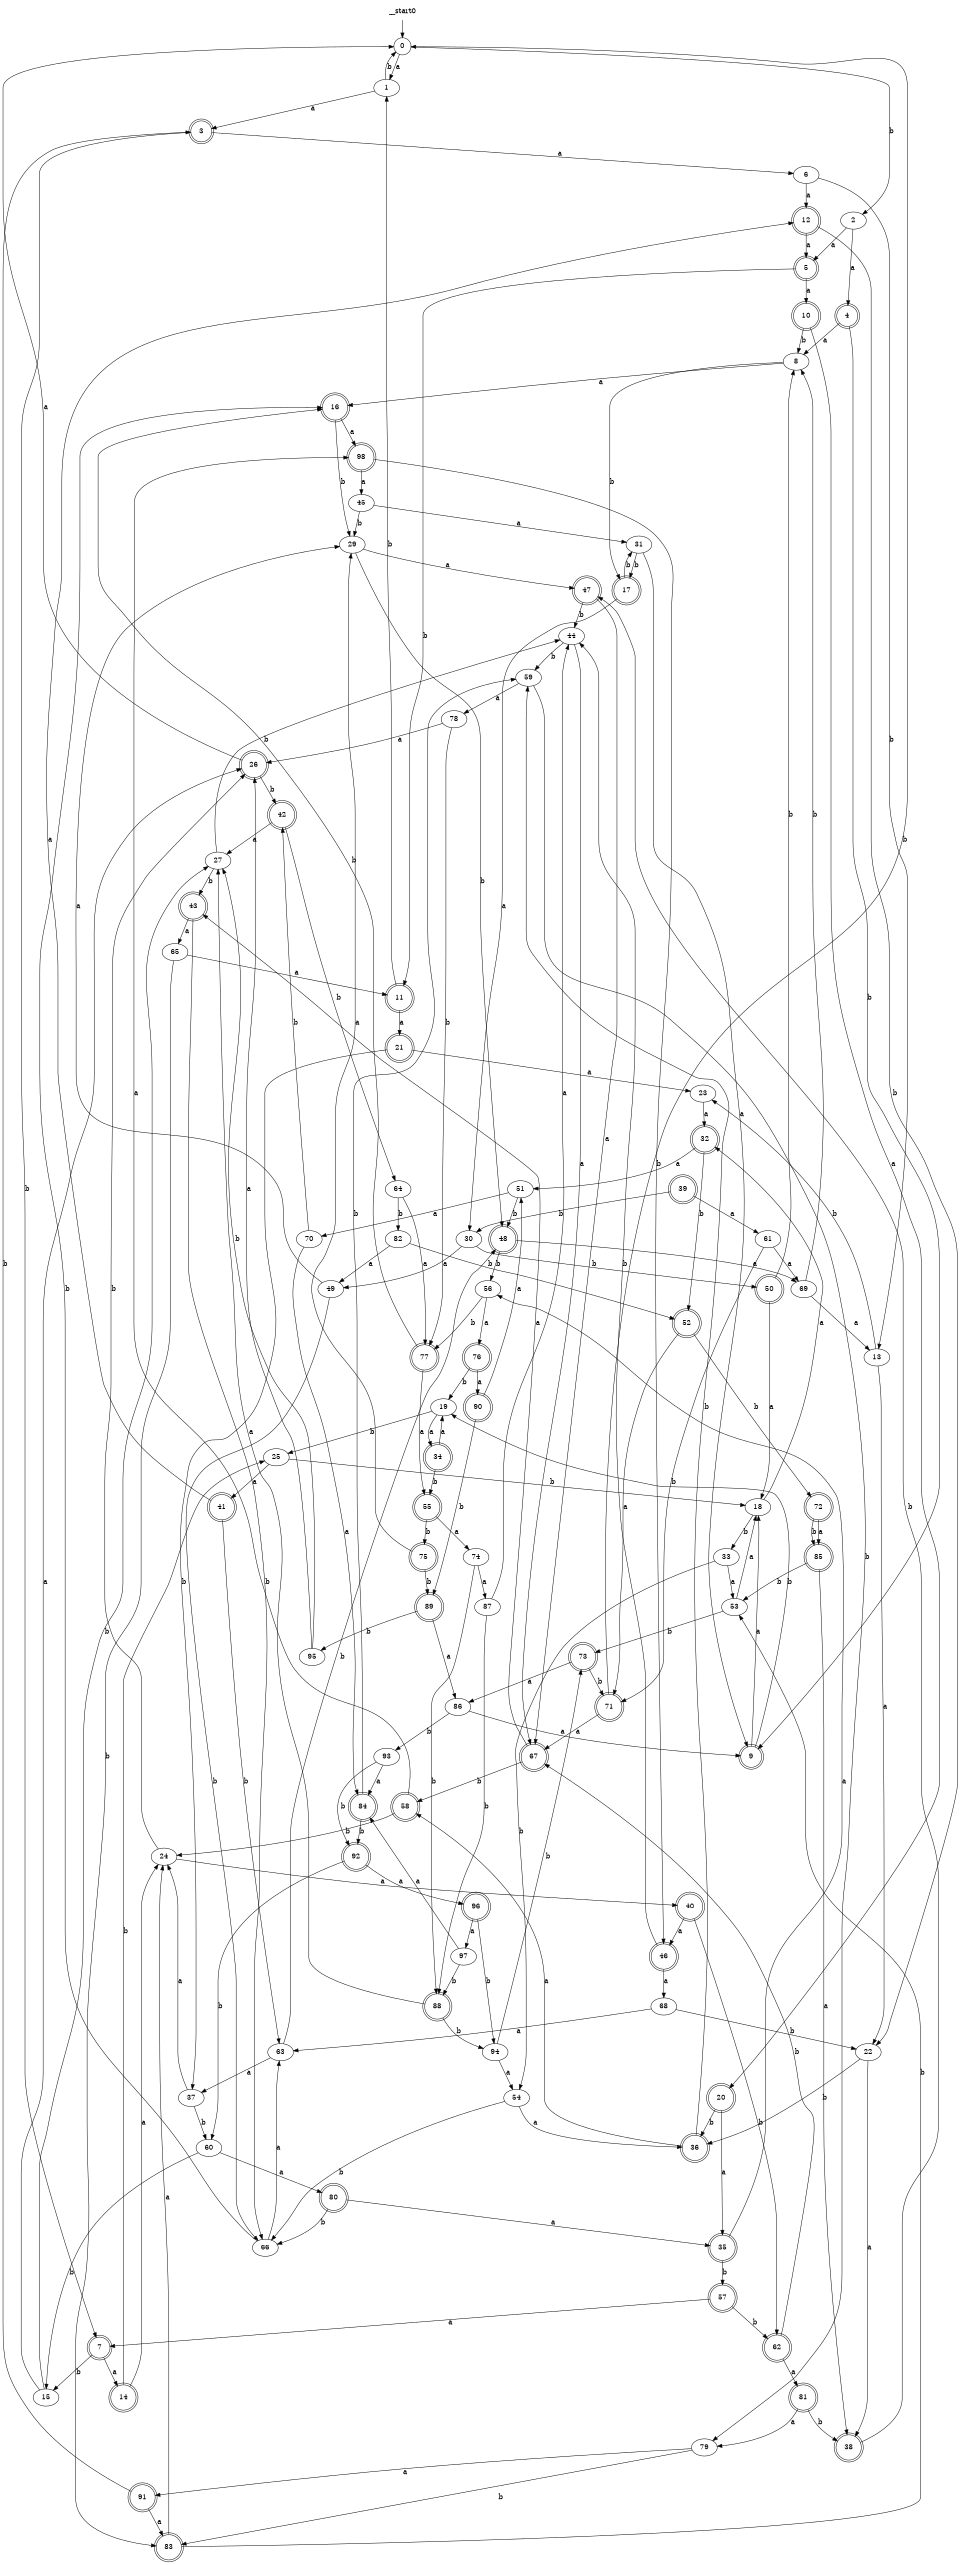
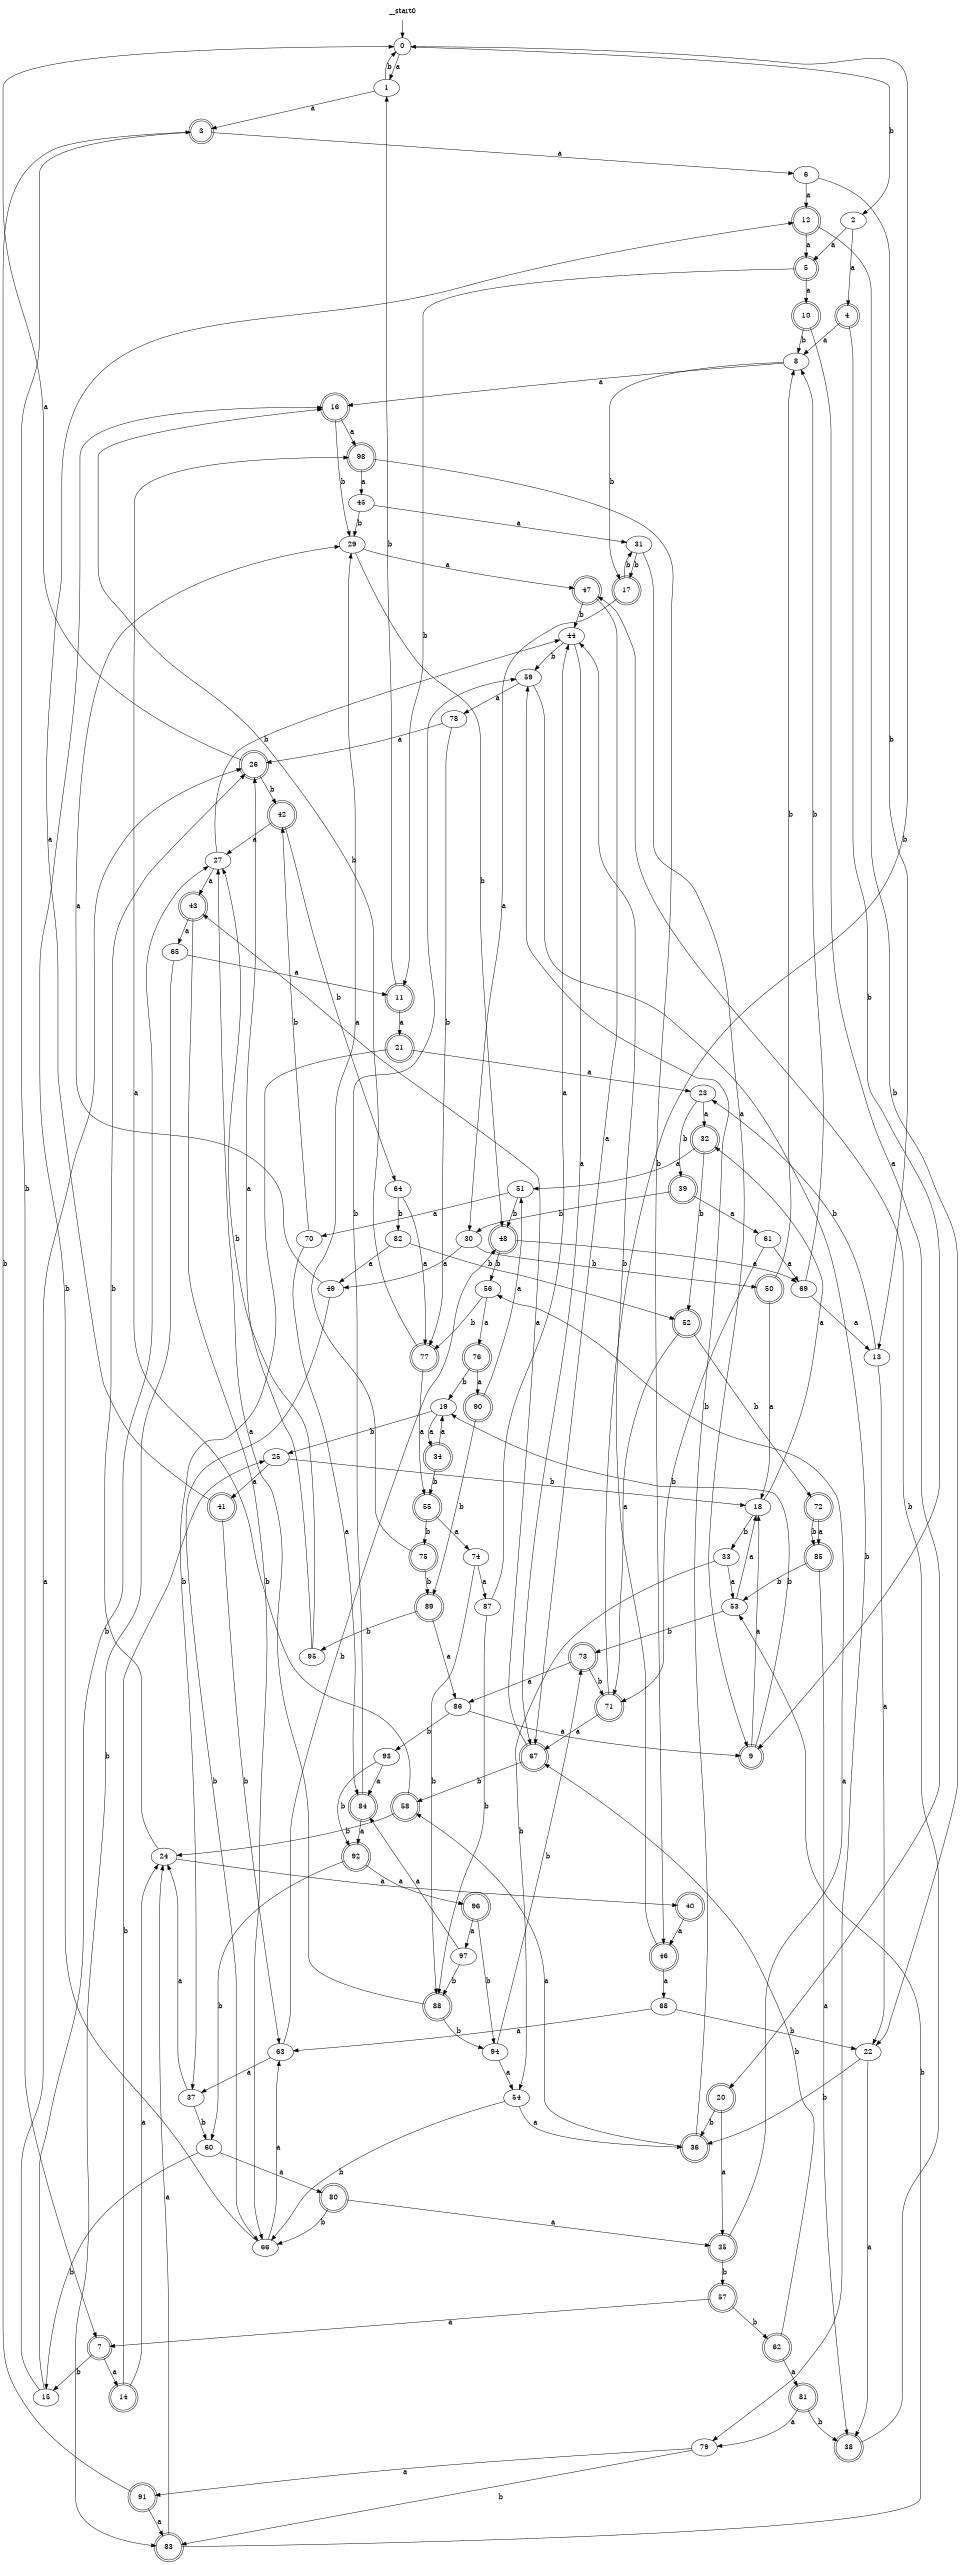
(211, 881) -> (211, 881)
none -> (681, 1135)
(362, 1832) -> (362, 1832)
(757, 2120) -> none
